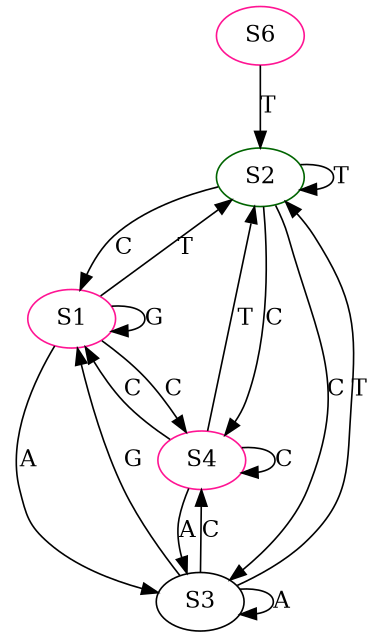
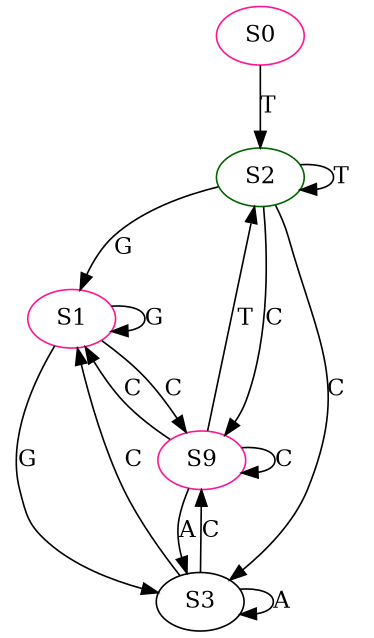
(260, 36) -> (260, 36)
(124, 248) -> (124, 248)
(159, 253) -> none
(350, 417) -> none
(28, 460) -> (28, 460)
(133, 460) -> (133, 460)
(202, 460) -> (202, 460)
